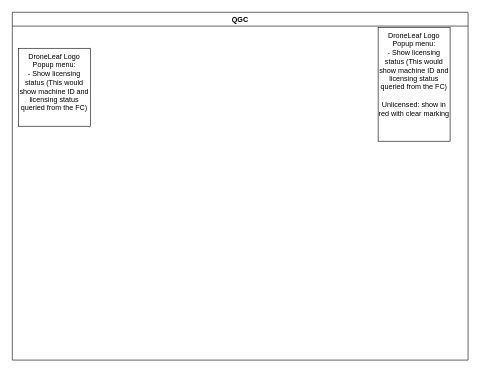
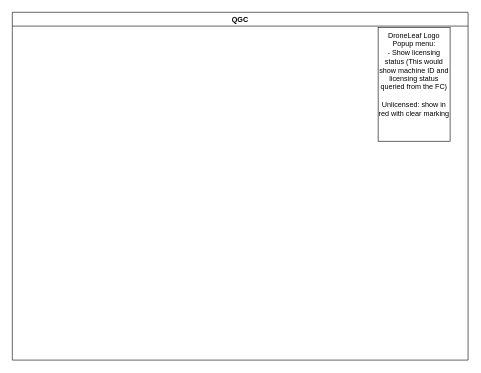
(54, 87) -> none
